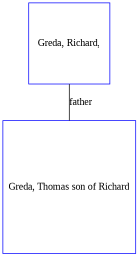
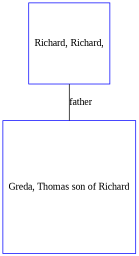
(69, 43) -> (69, 43)
